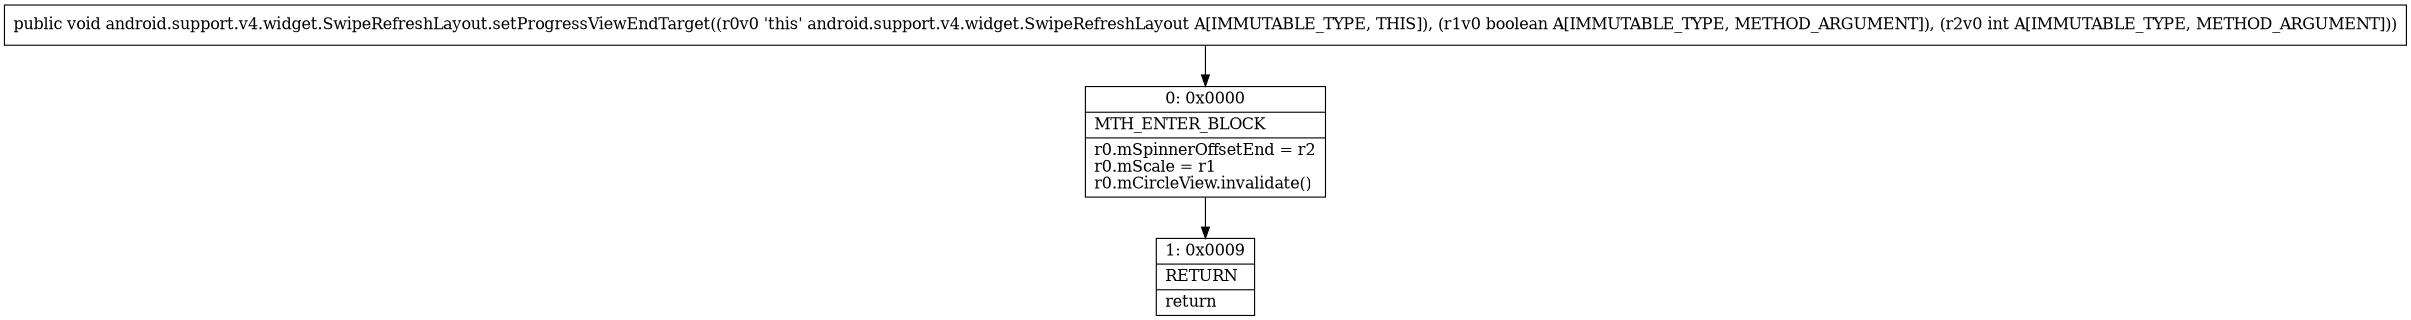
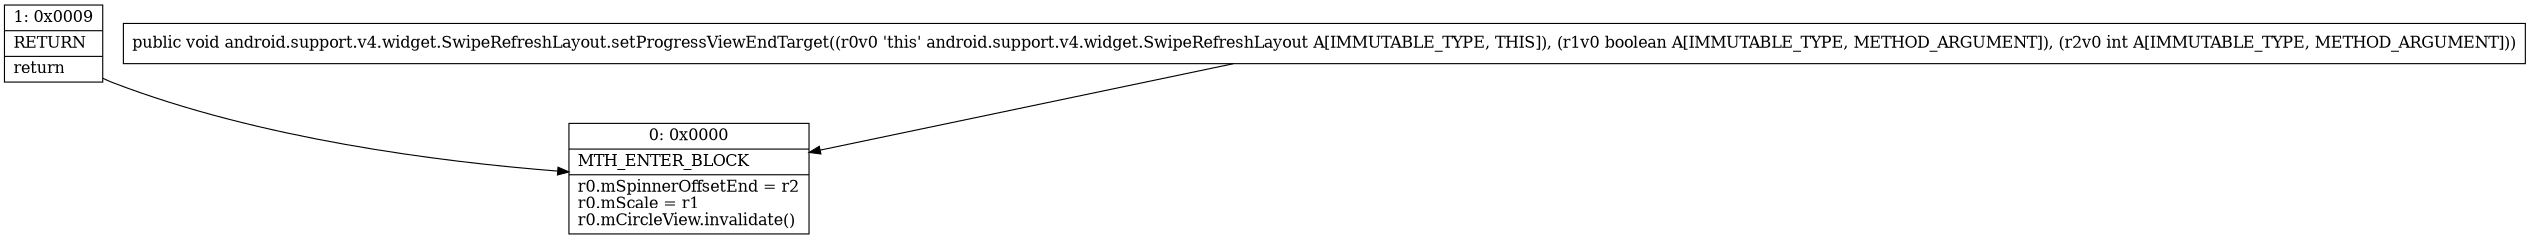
(1205, 212) -> (327, 141)
